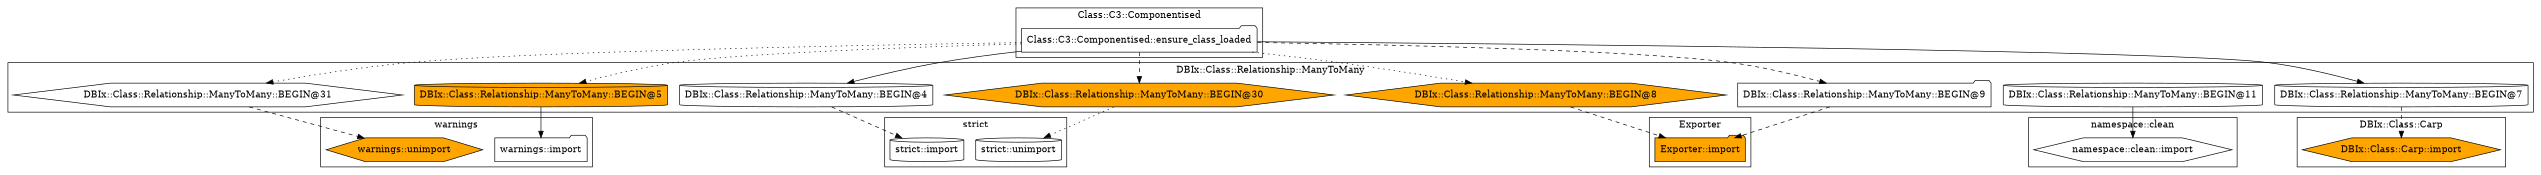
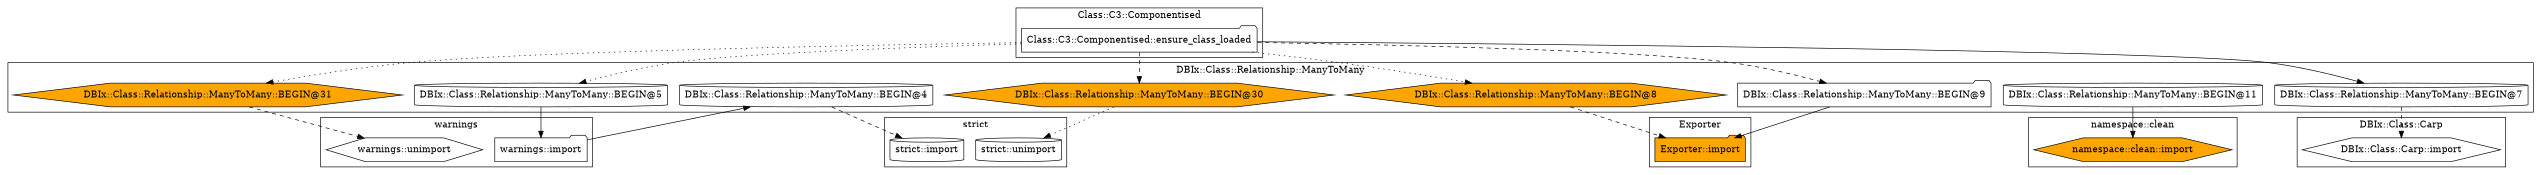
(916, 67) -> (665, 124)
(208, 95) -> (208, 95)
(541, 95) -> (541, 95)
(1785, 121) -> (1785, 121)
(404, 150) -> (404, 150)
(2133, 150) -> (2133, 150)
(2401, 150) -> (2401, 150)
